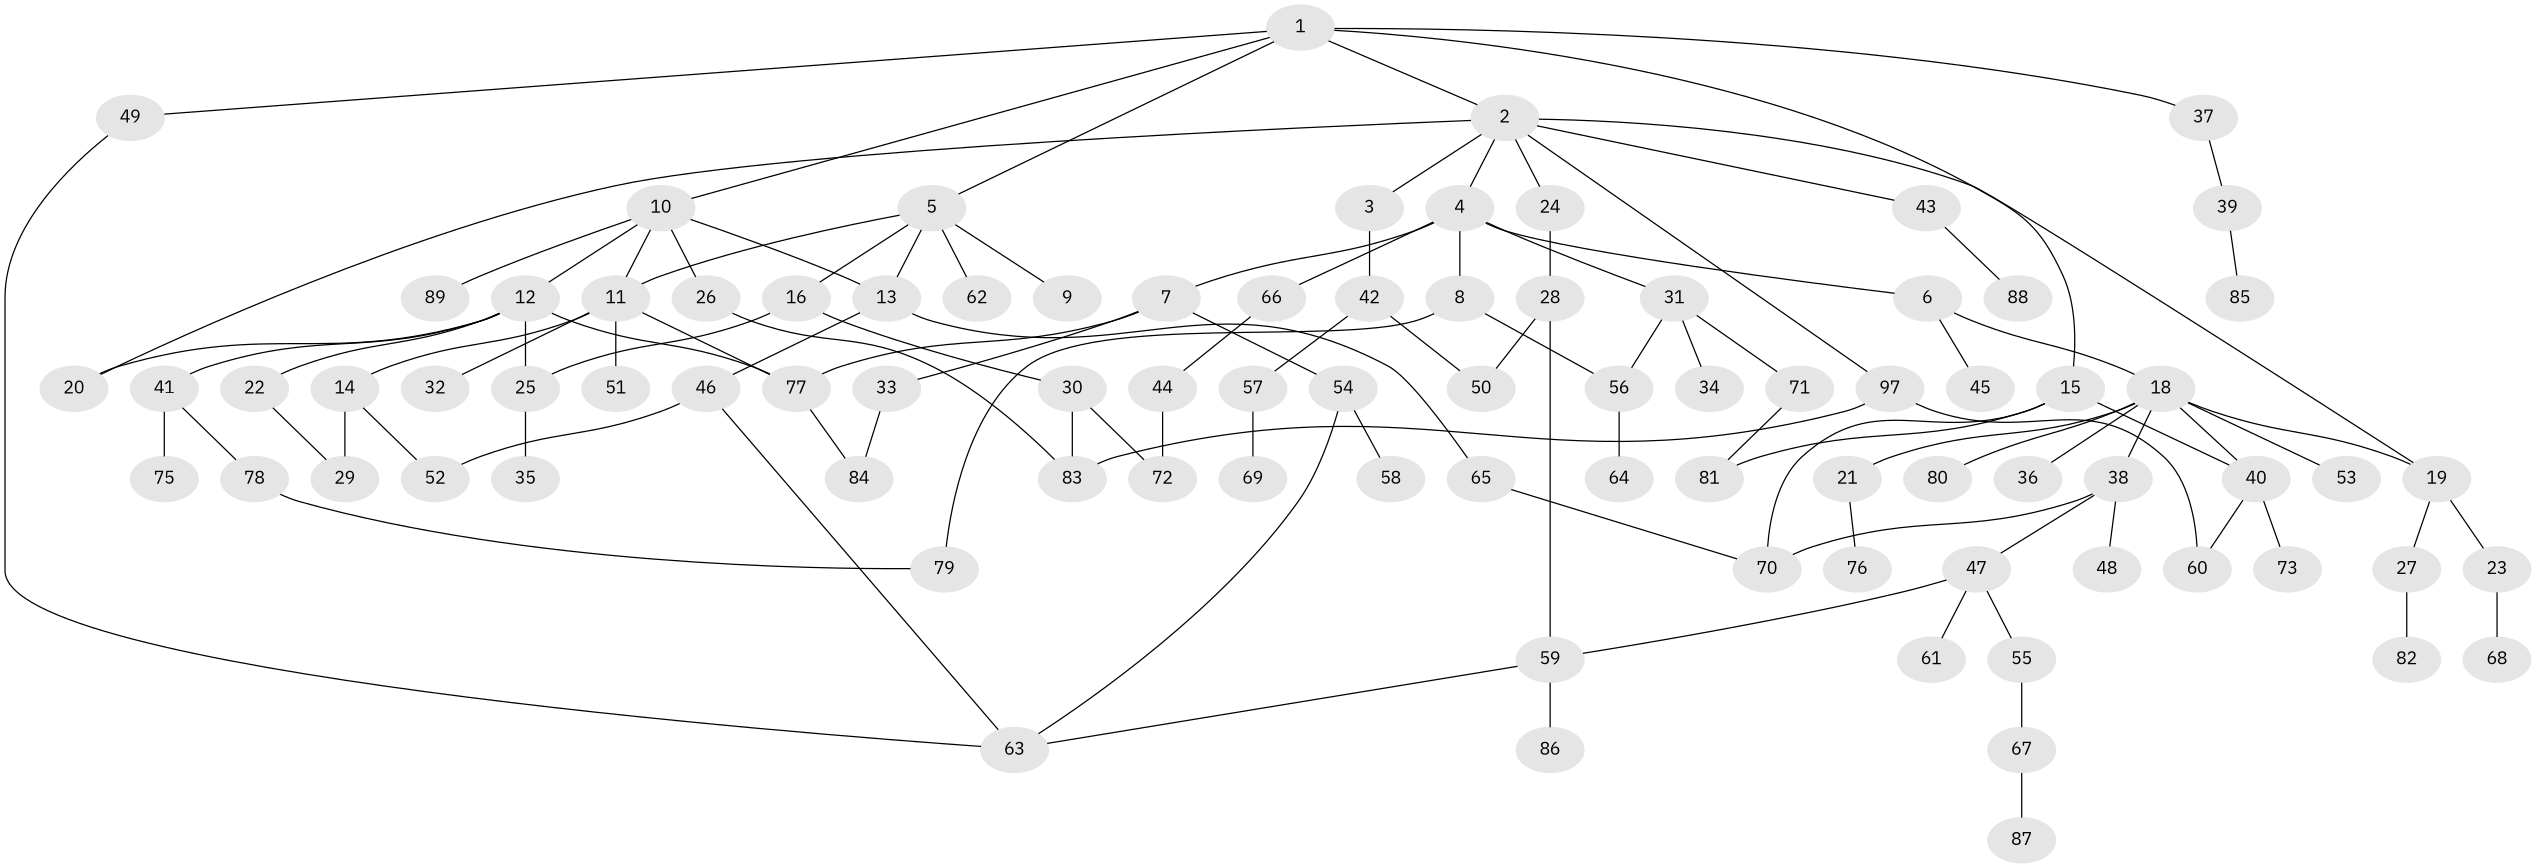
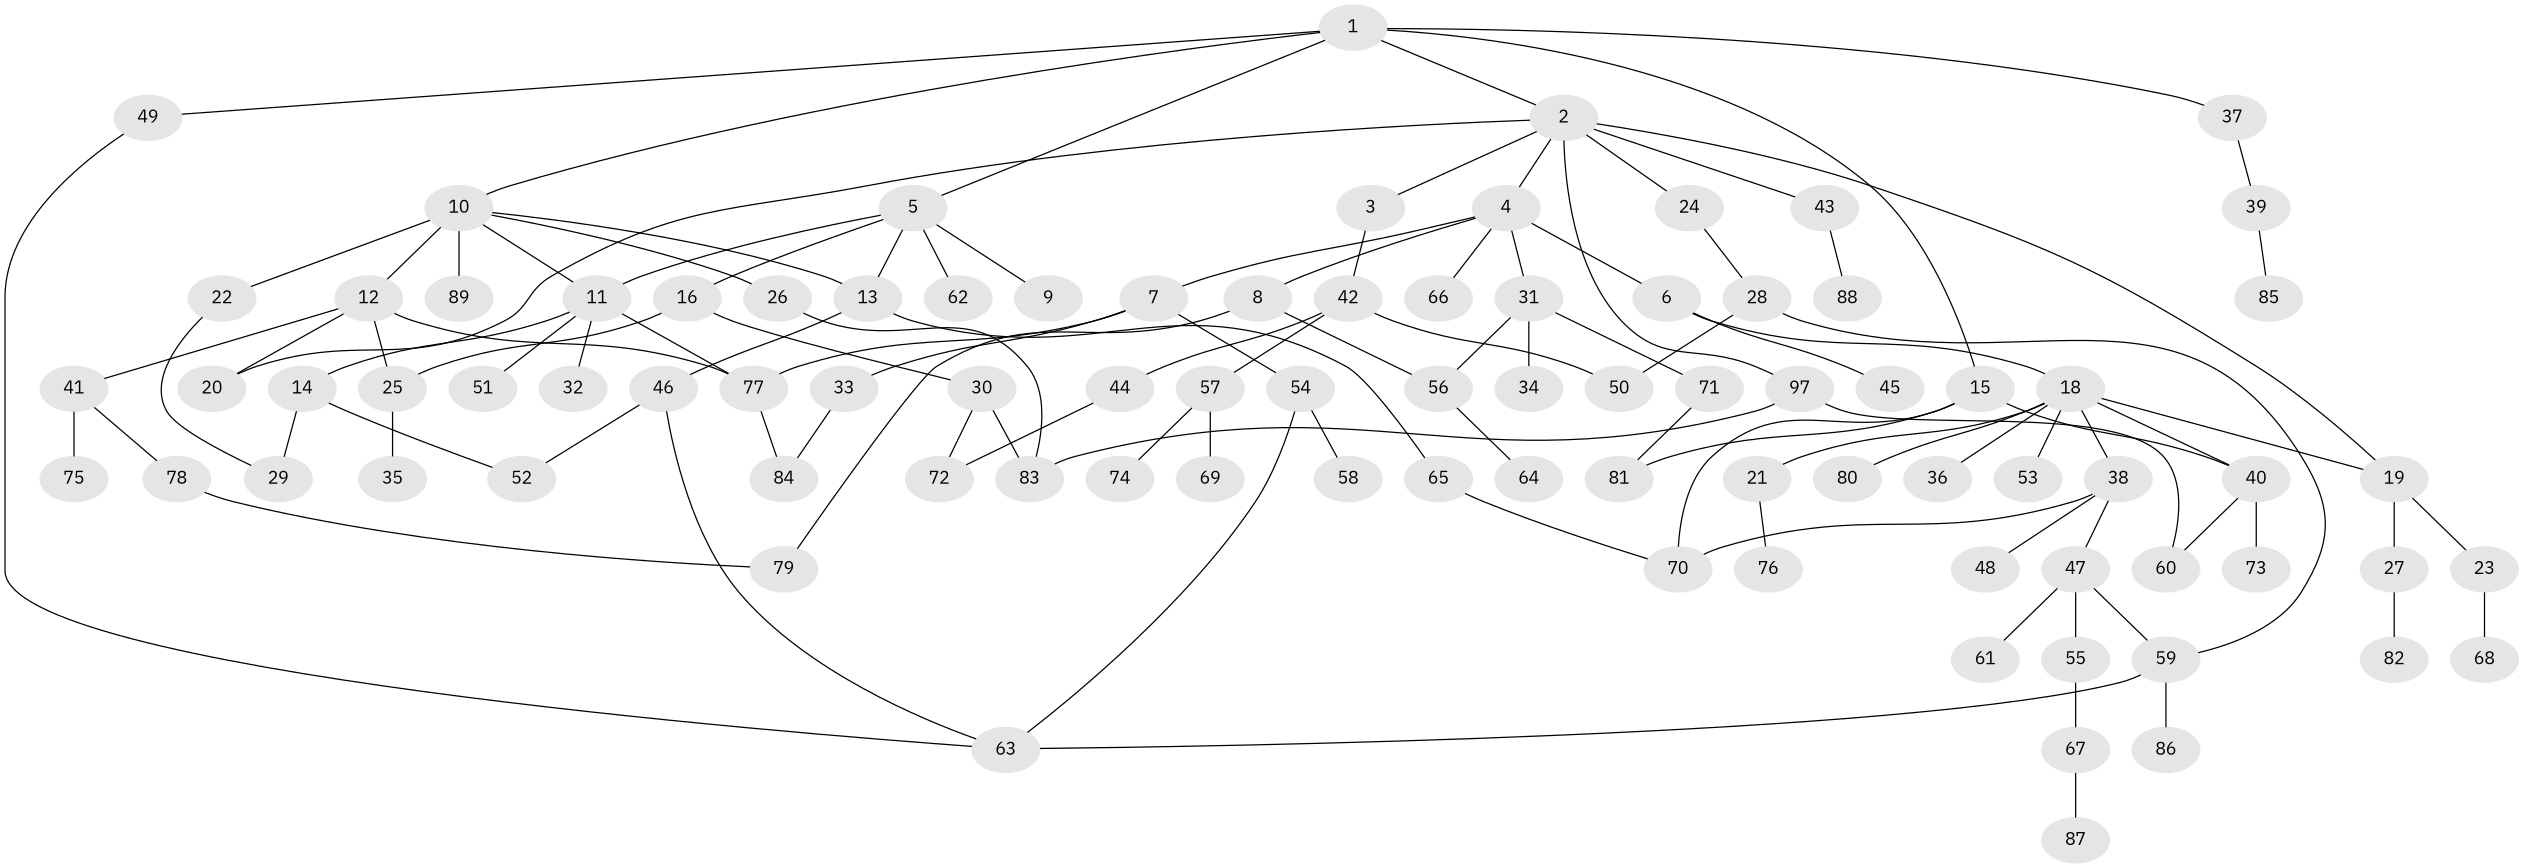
(1217, 344) -> (1243, 341)
(351, 351) -> (340, 253)
none -> (1120, 479)
